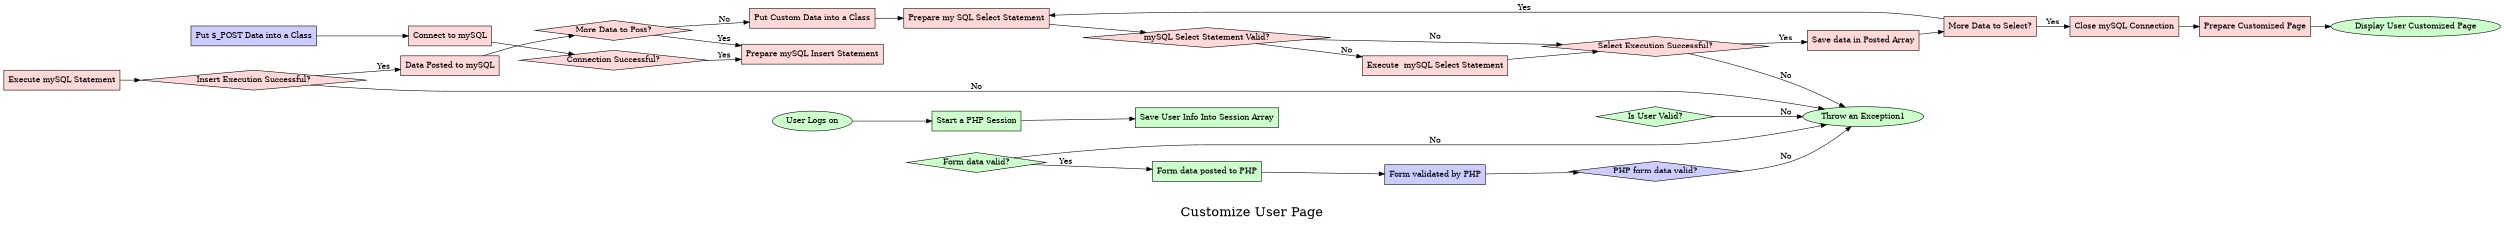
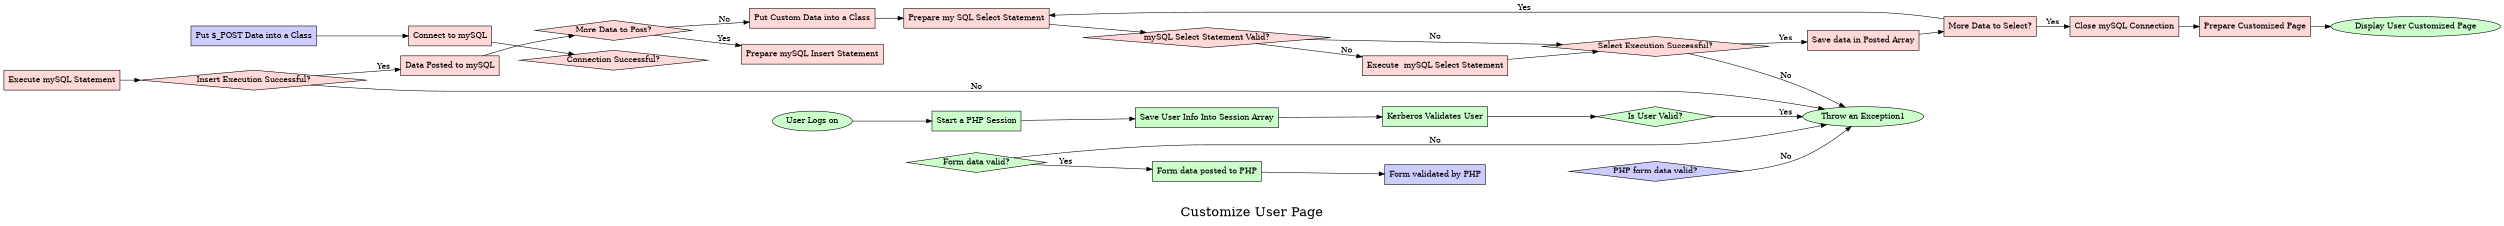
(721, 60) -> none
(1786, 112) -> (1786, 112)
none -> (1435, 117)
(1530, 173) -> none
